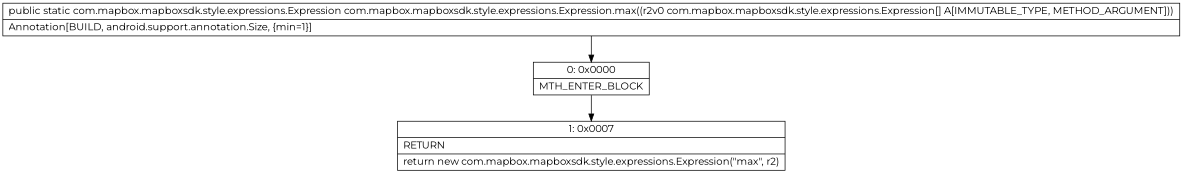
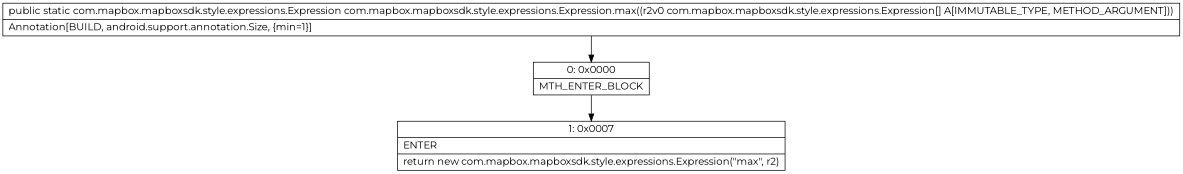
(424, 145) -> (420, 145)
